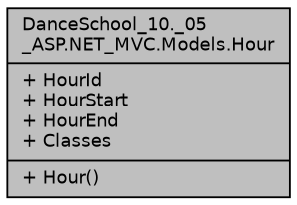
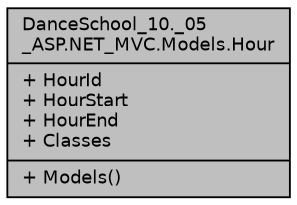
(61, 178) -> (72, 178)
